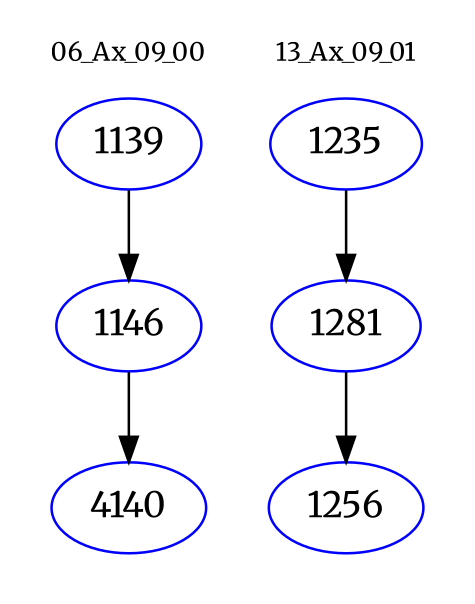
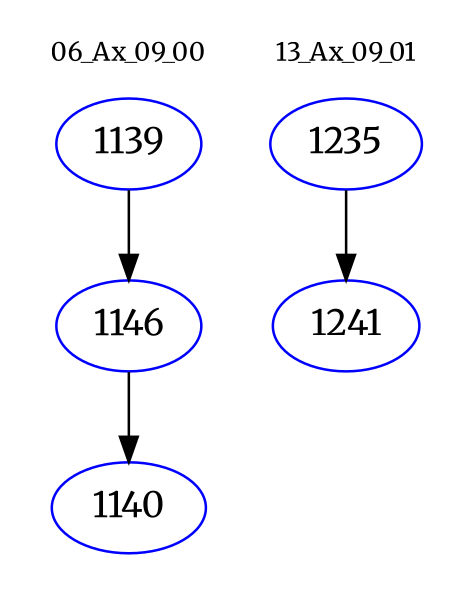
(346, 326) -> (346, 326)
(129, 508) -> (129, 508)
(346, 508) -> none
